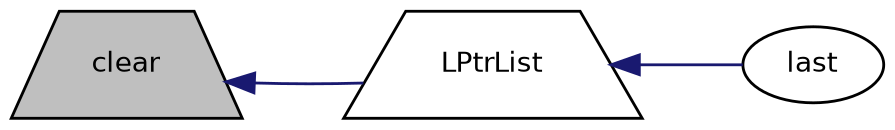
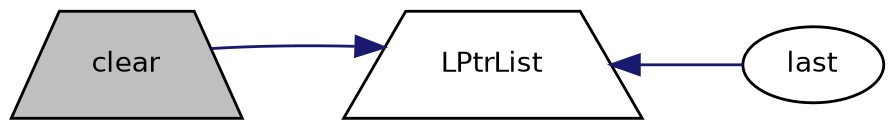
(309, 84) -> (283, 46)
